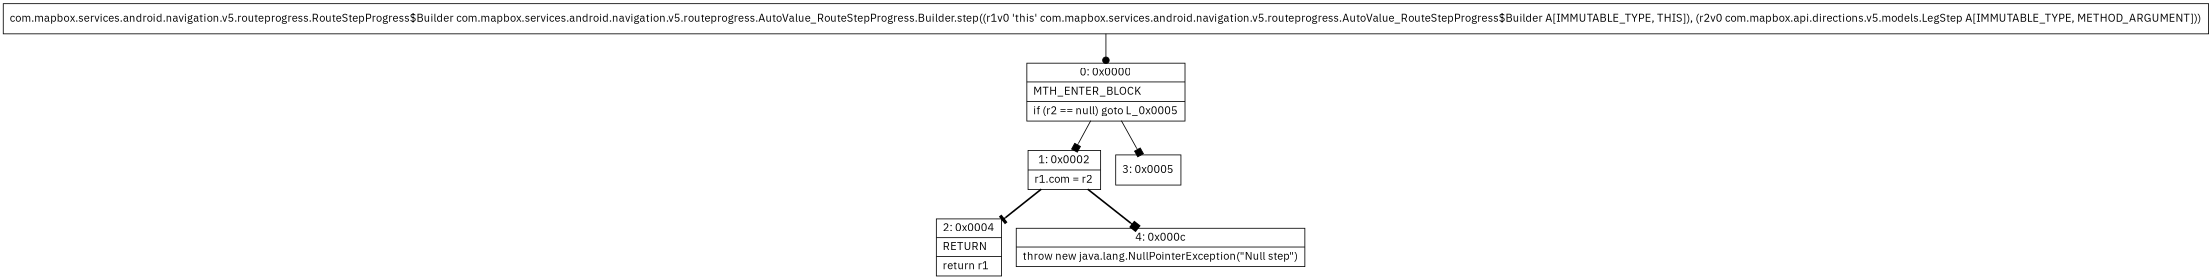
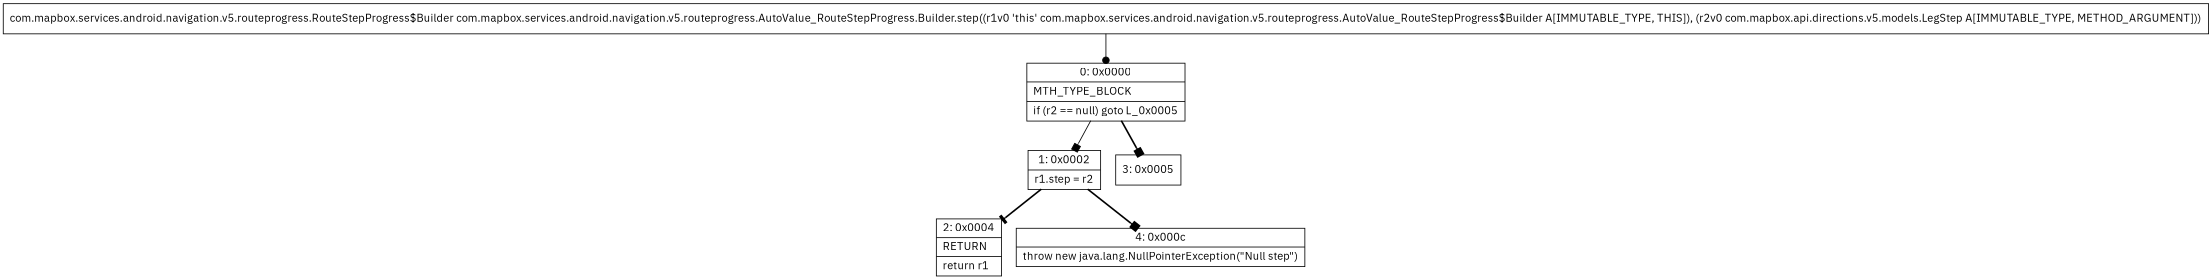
(1088, 91) -> (1083, 91)
(1129, 134) -> (1129, 134)
(1064, 179) -> (1064, 179)
